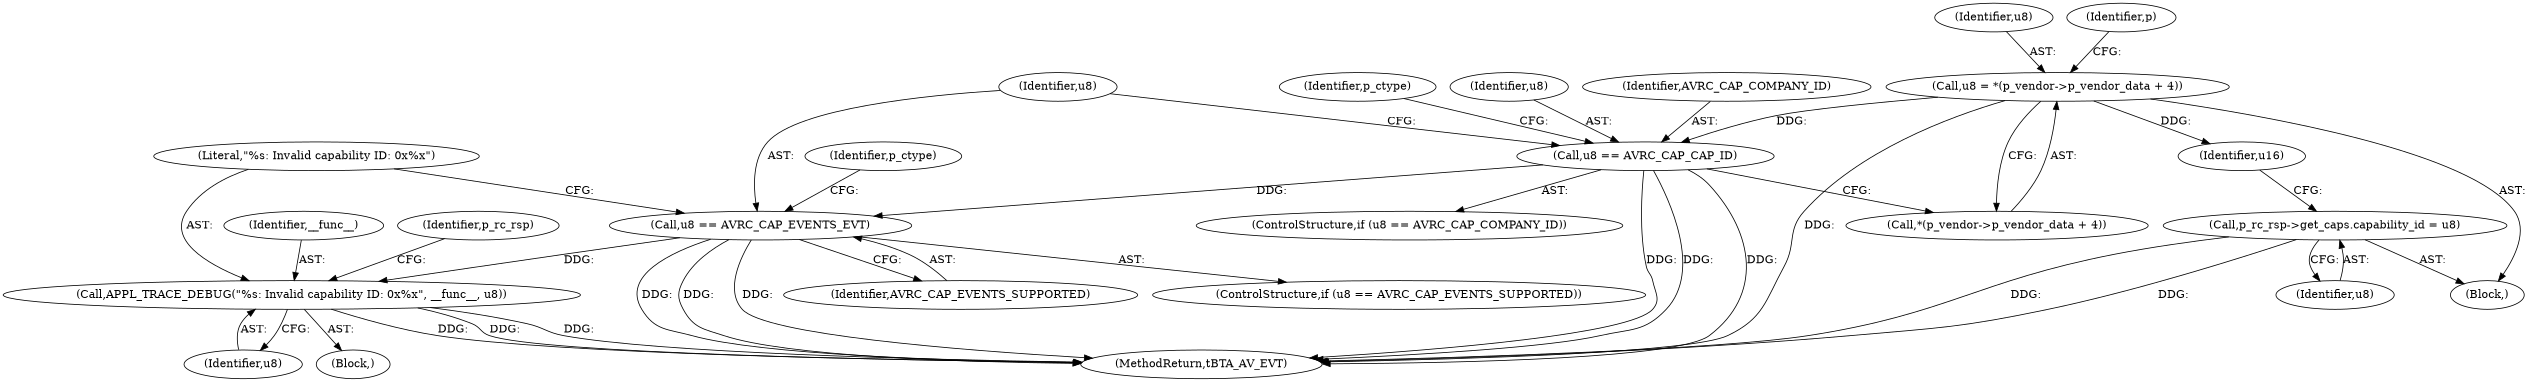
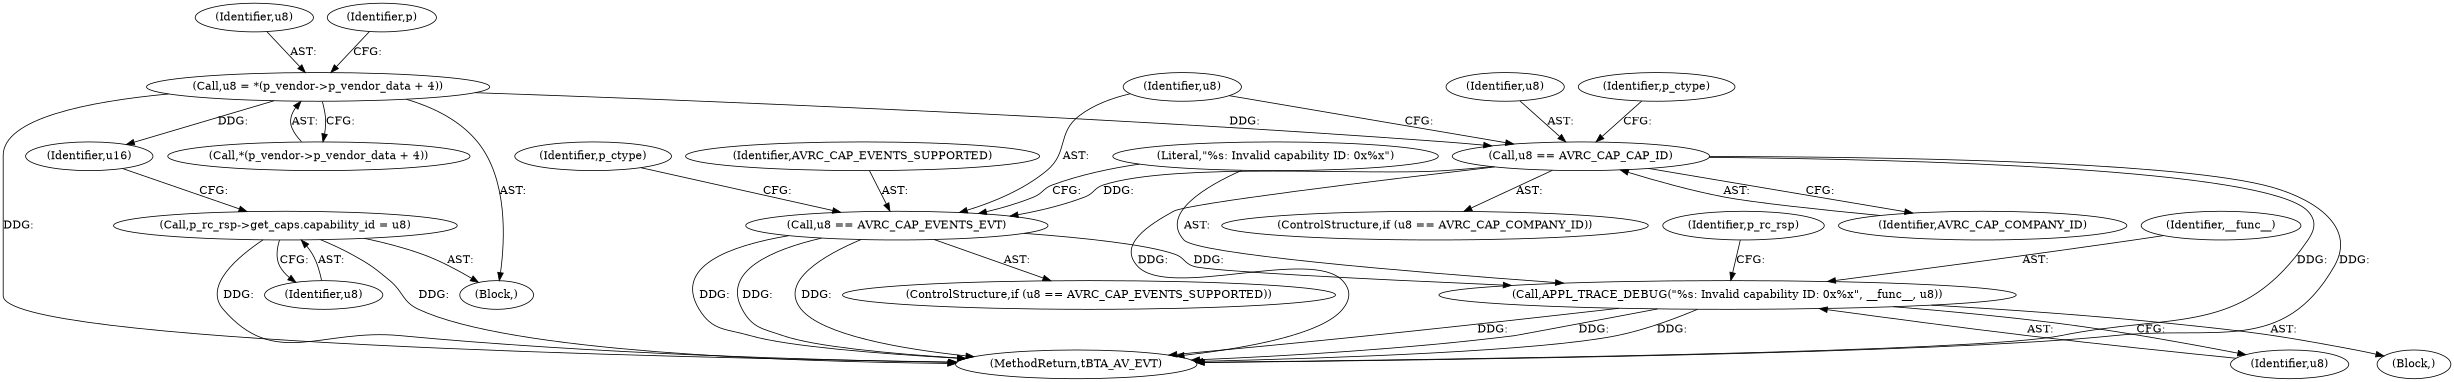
(1816, 190) -> (1777, 190)
(857, 259) -> none
